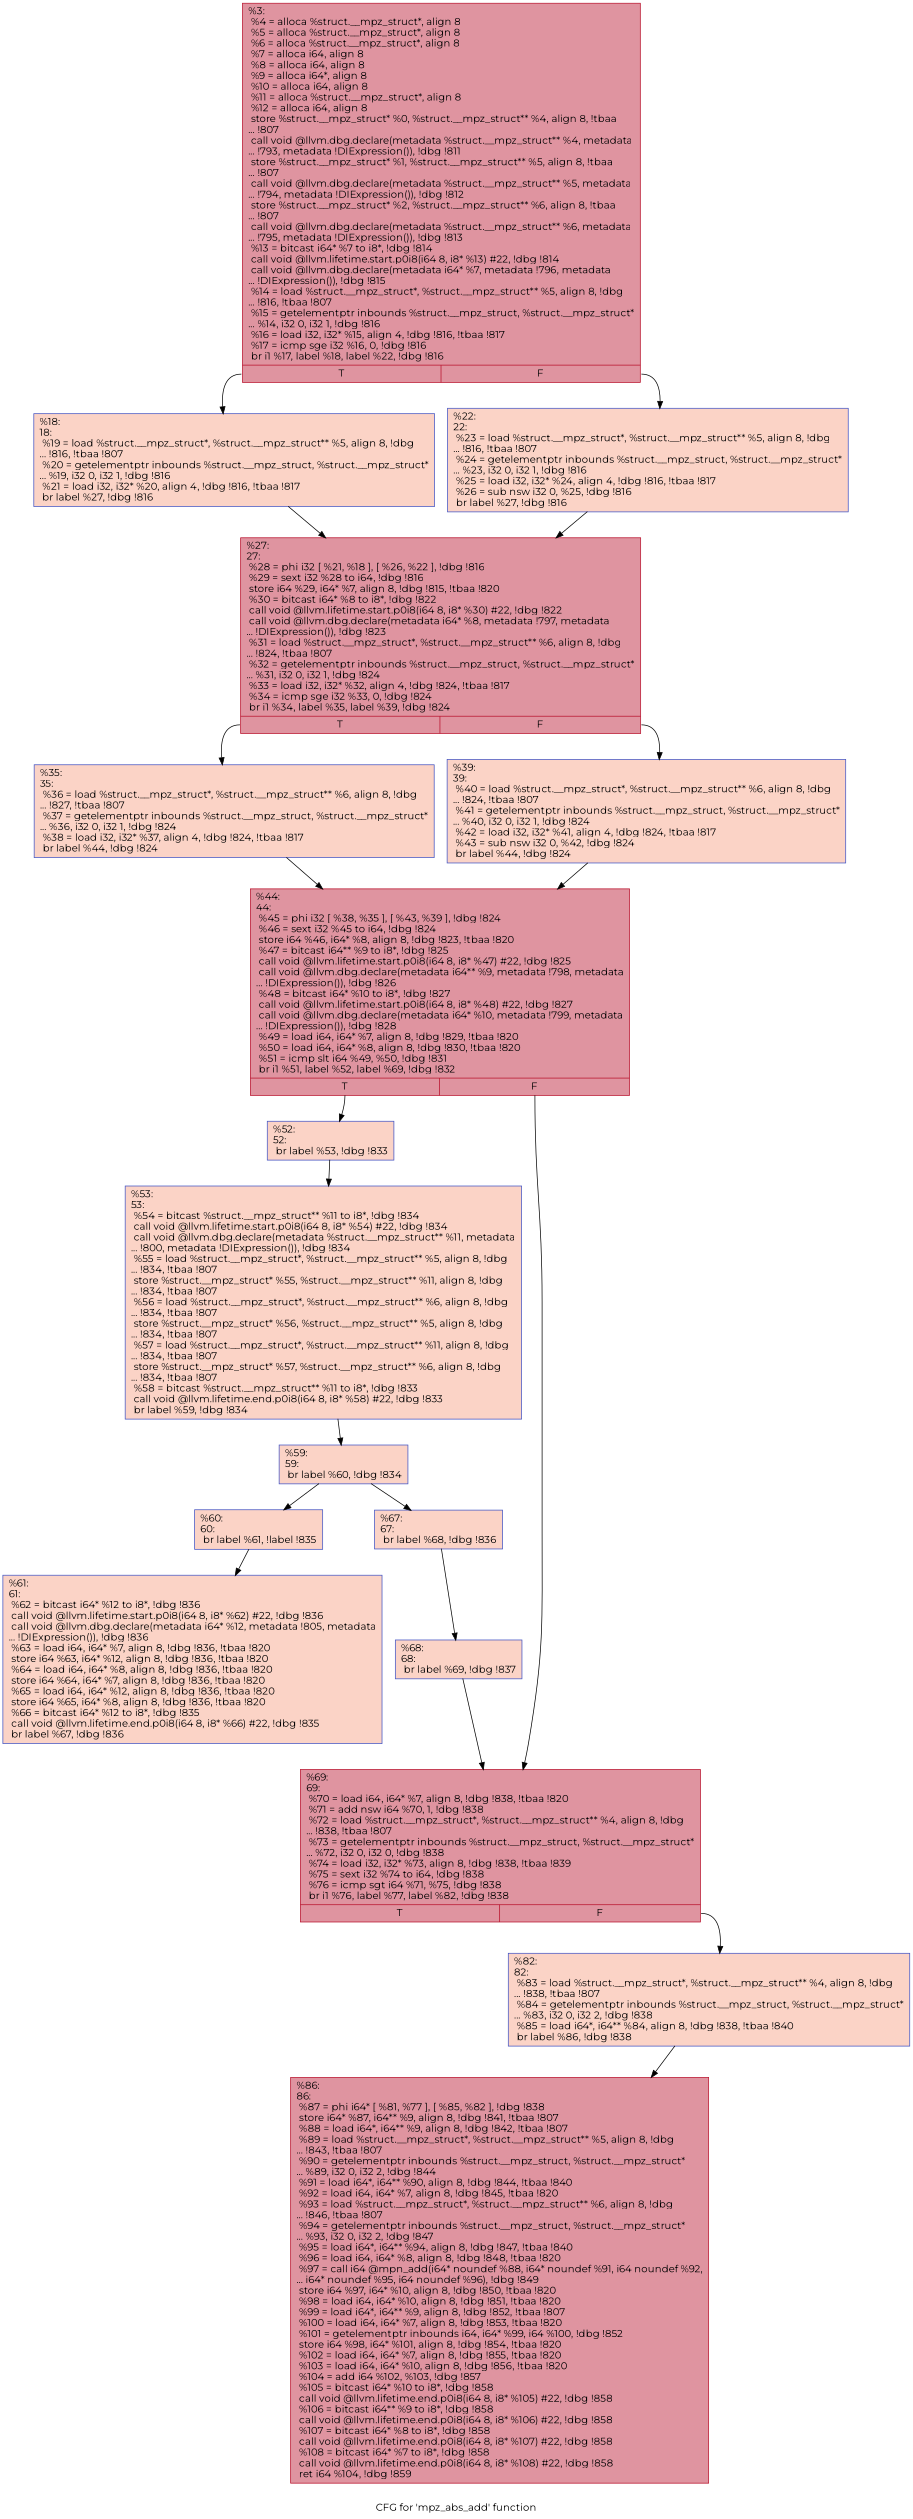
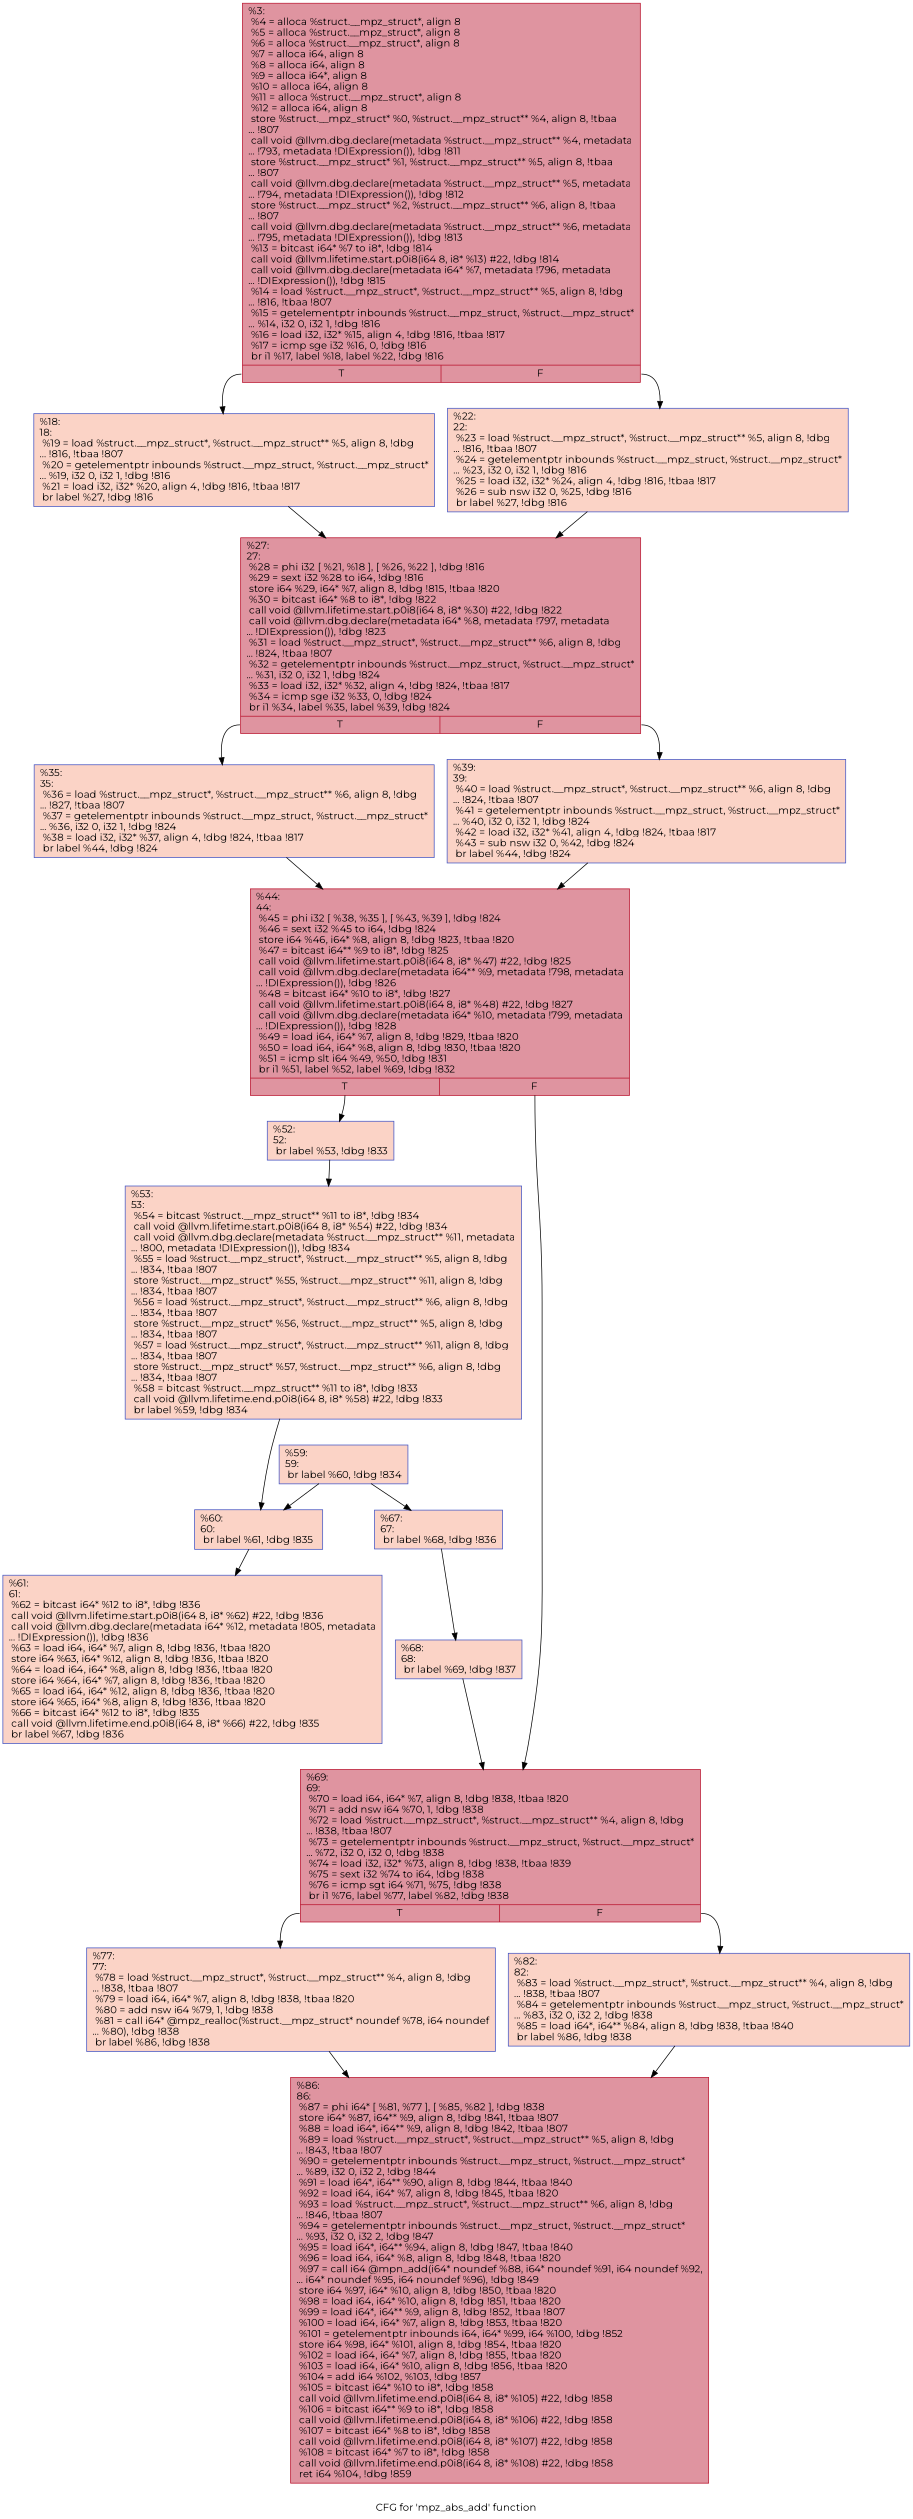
(339, 1428) -> (269, 1460)
(259, 1540) -> (257, 1540)
none -> (291, 2000)
